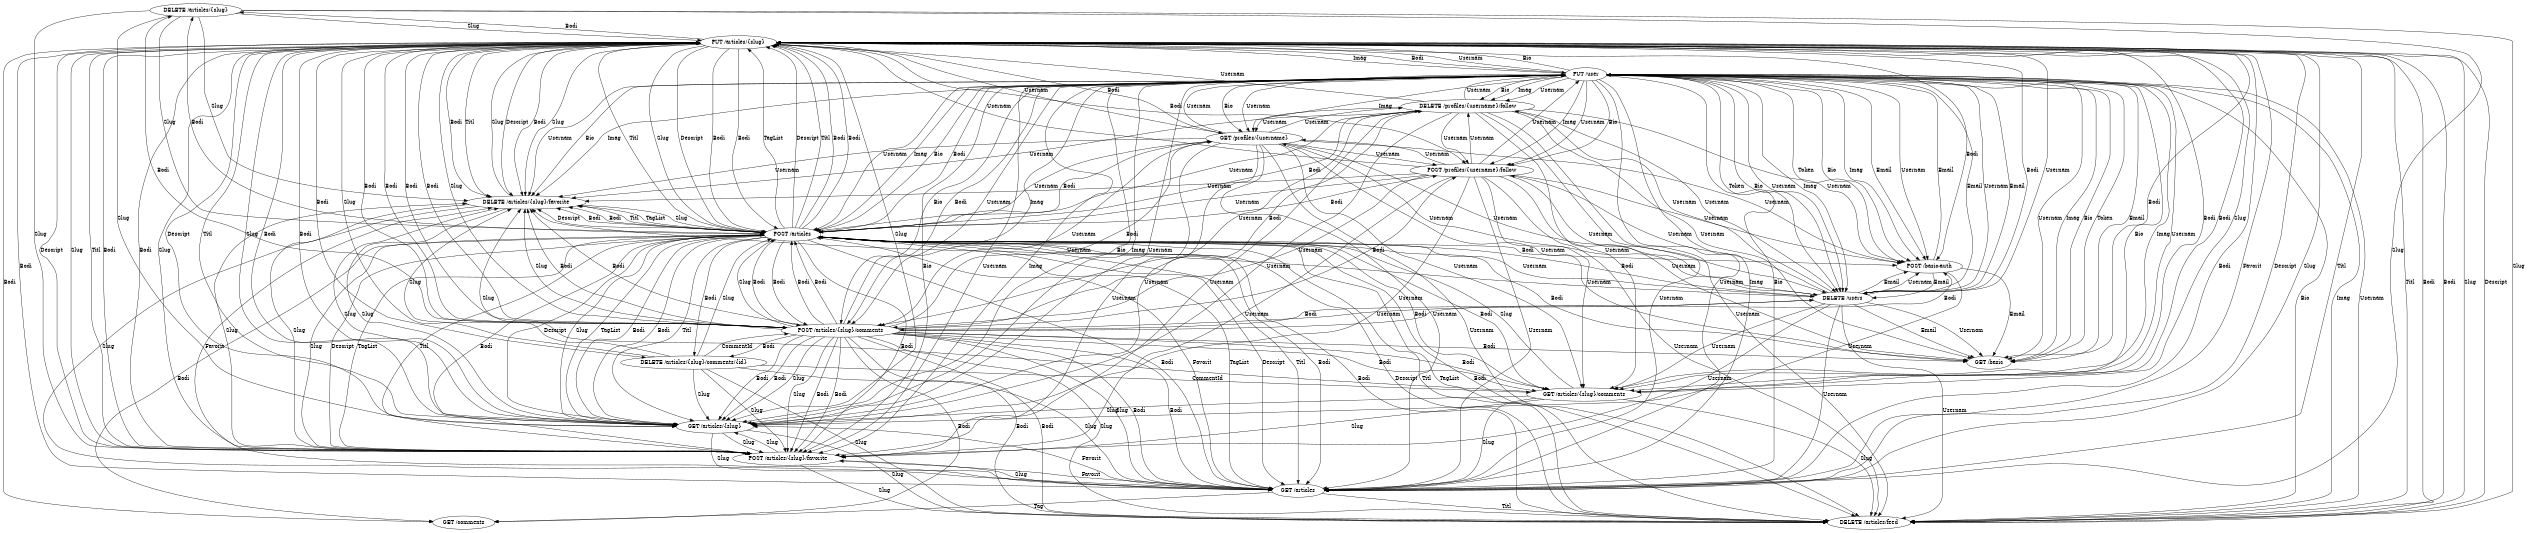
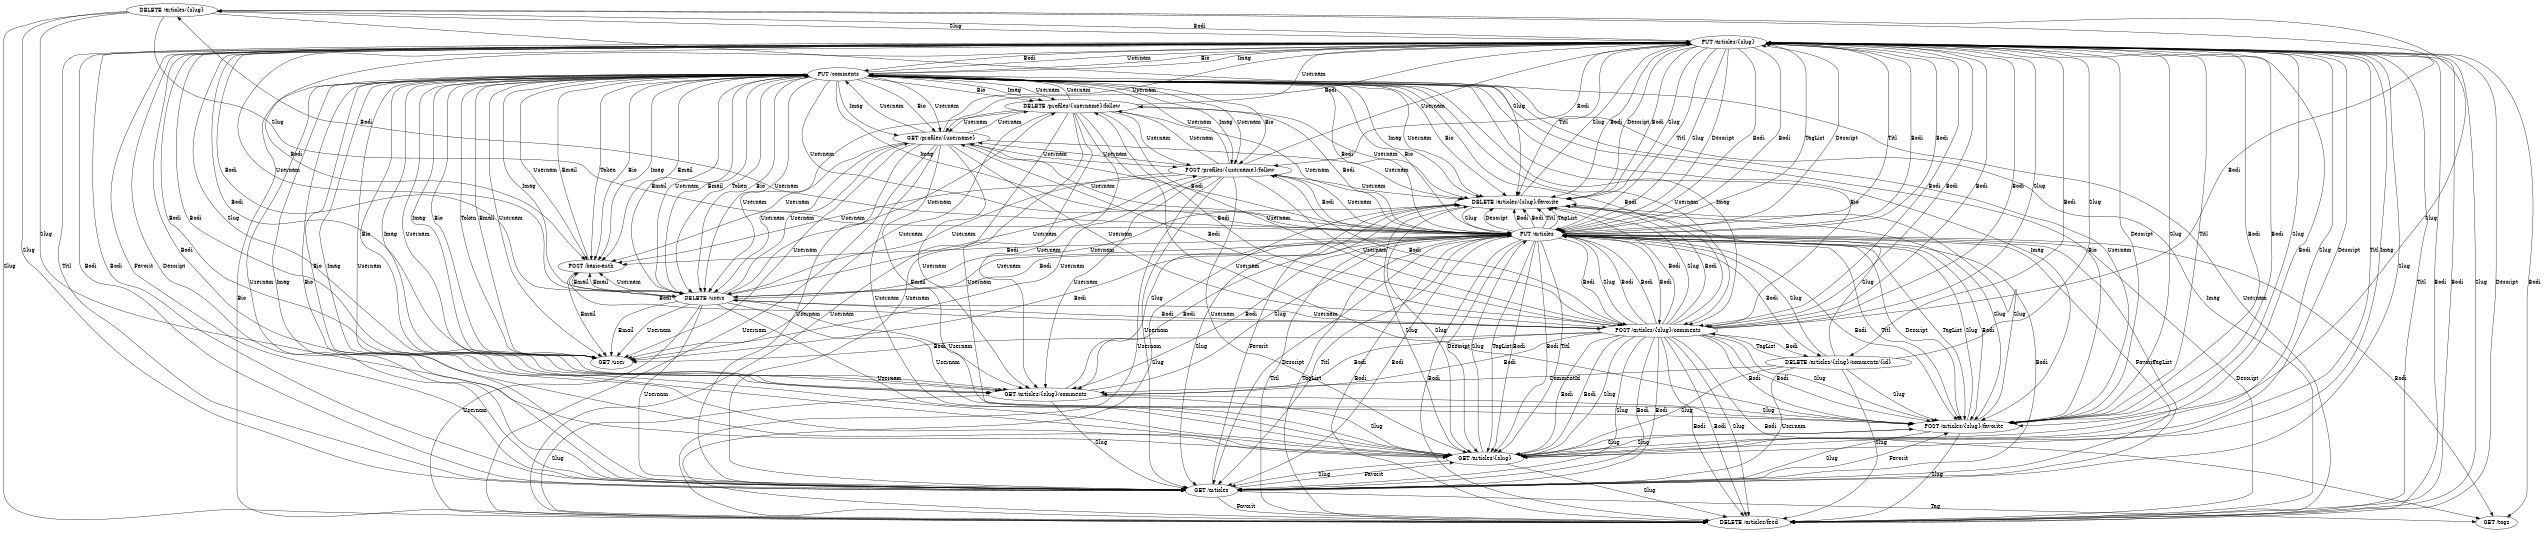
(1586, 74) -> (838, 74)
(1724, 158) -> none
(252, 234) -> (2387, 250)
(792, 234) -> (1537, 234)
(1124, 298) -> (918, 282)
(737, 347) -> (1766, 347)
(1153, 353) -> none
(1989, 363) -> (612, 363)
(1385, 409) -> (1129, 410)
(1091, 427) -> (1794, 427)
none -> (750, 491)
(1507, 507) -> (1246, 507)
(464, 523) -> (2497, 523)
